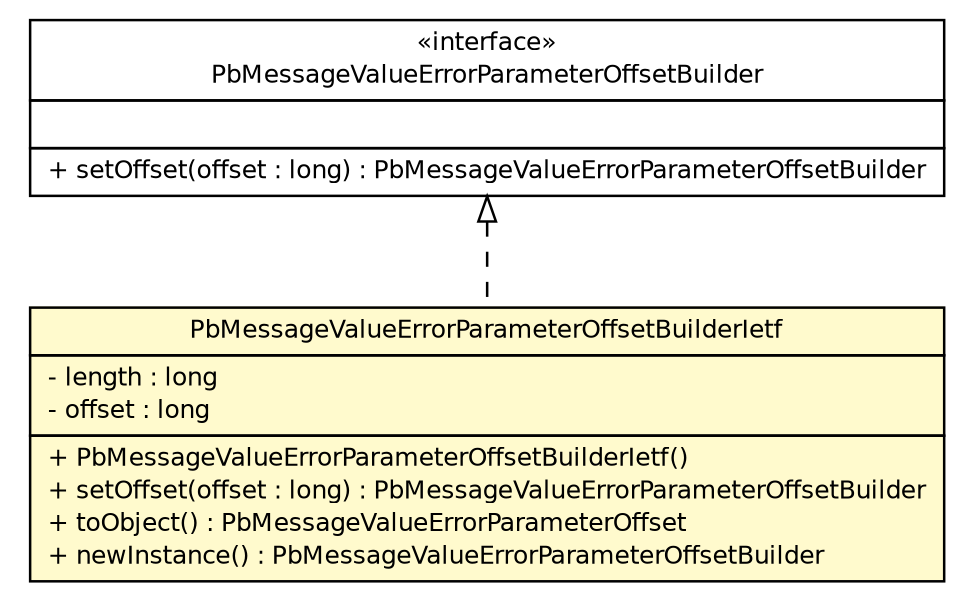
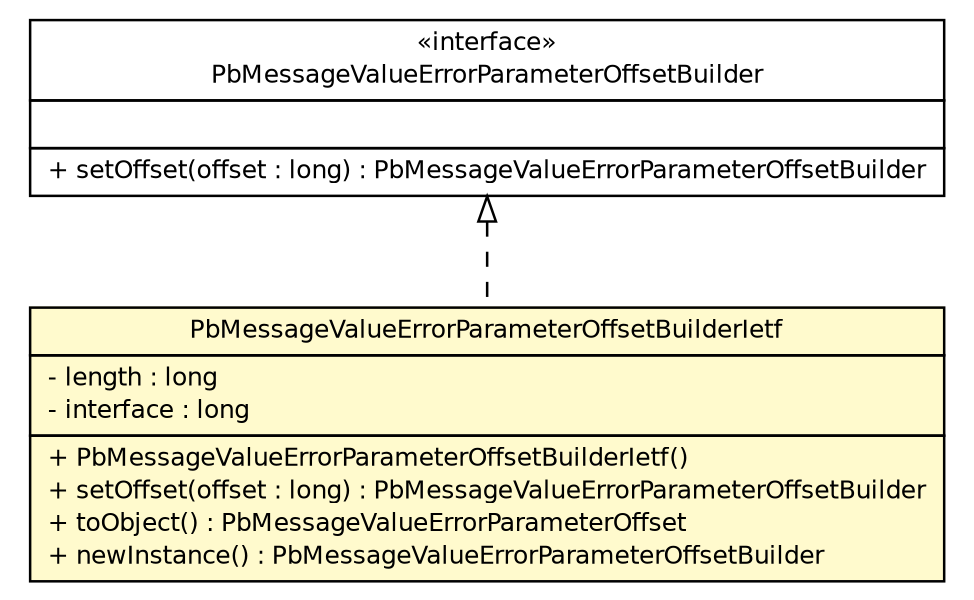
(129, 411) -> (149, 411)
